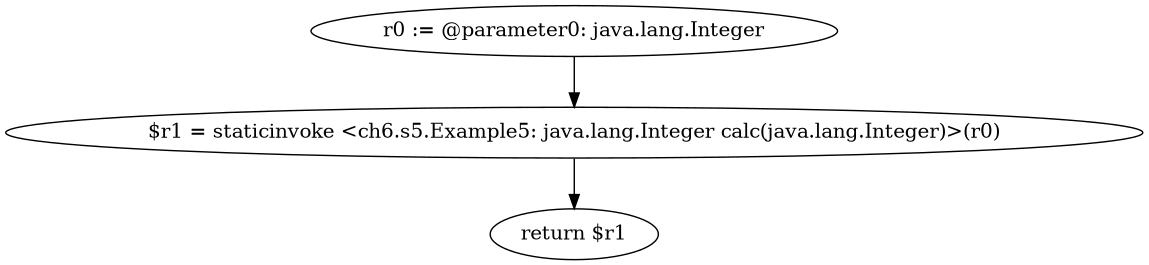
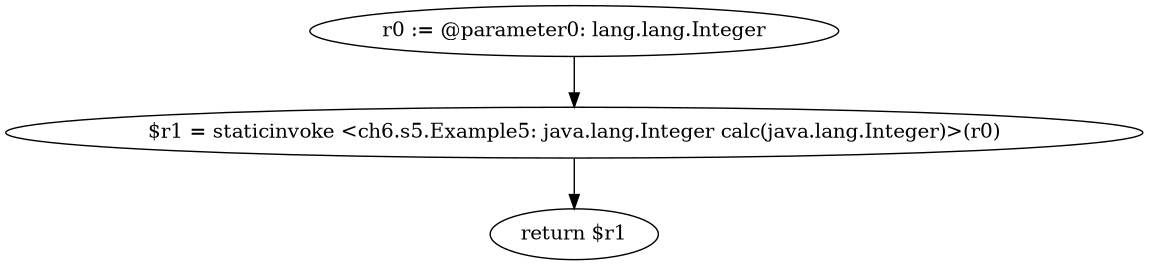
(574, 31) -> (574, 31)
